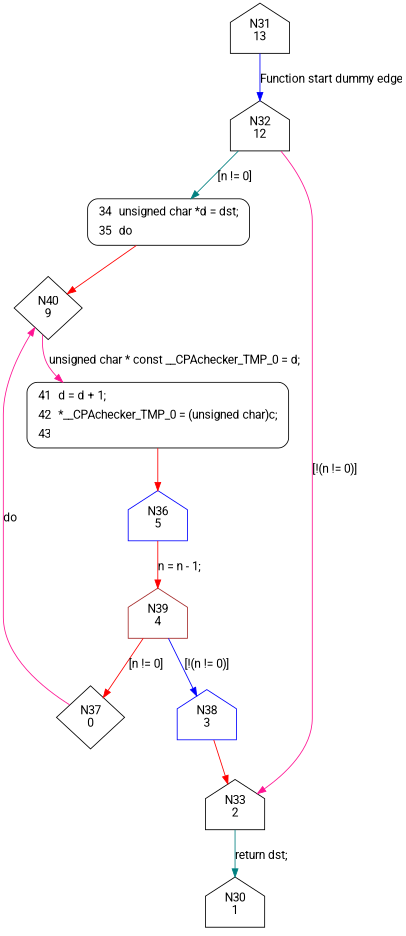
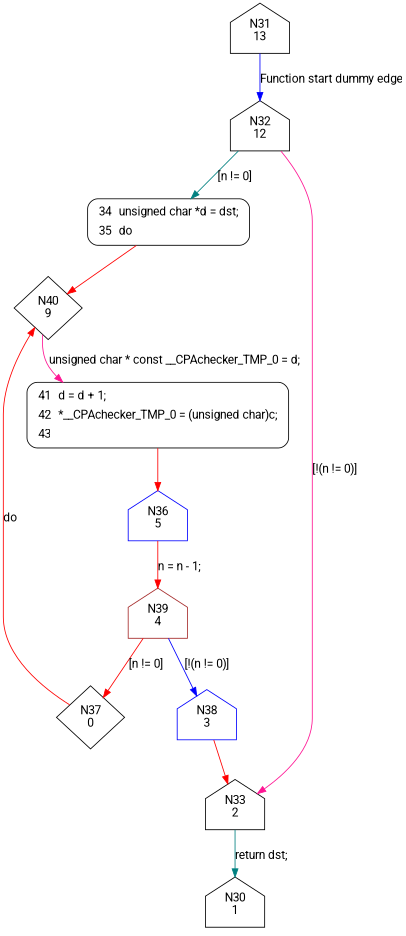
(3, 530) -> (3, 530)
